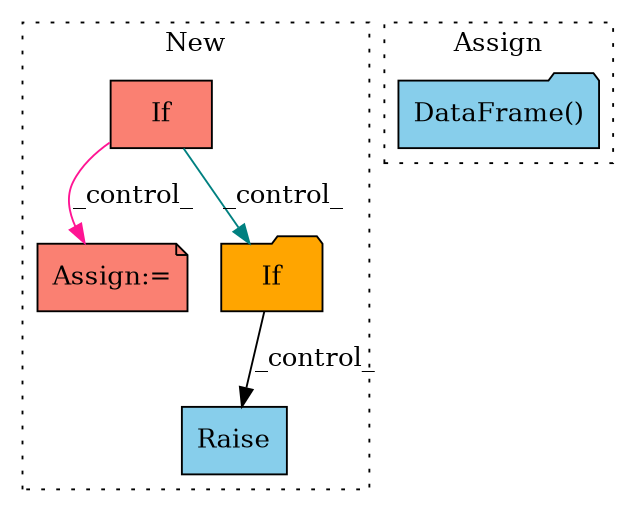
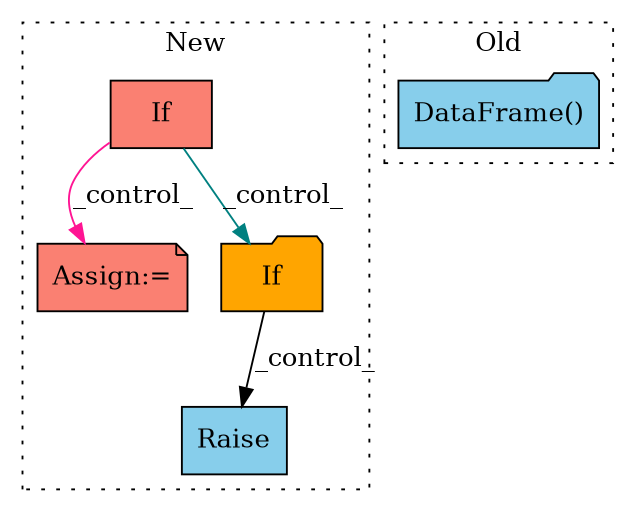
(499, 44) -> (499, 44)
